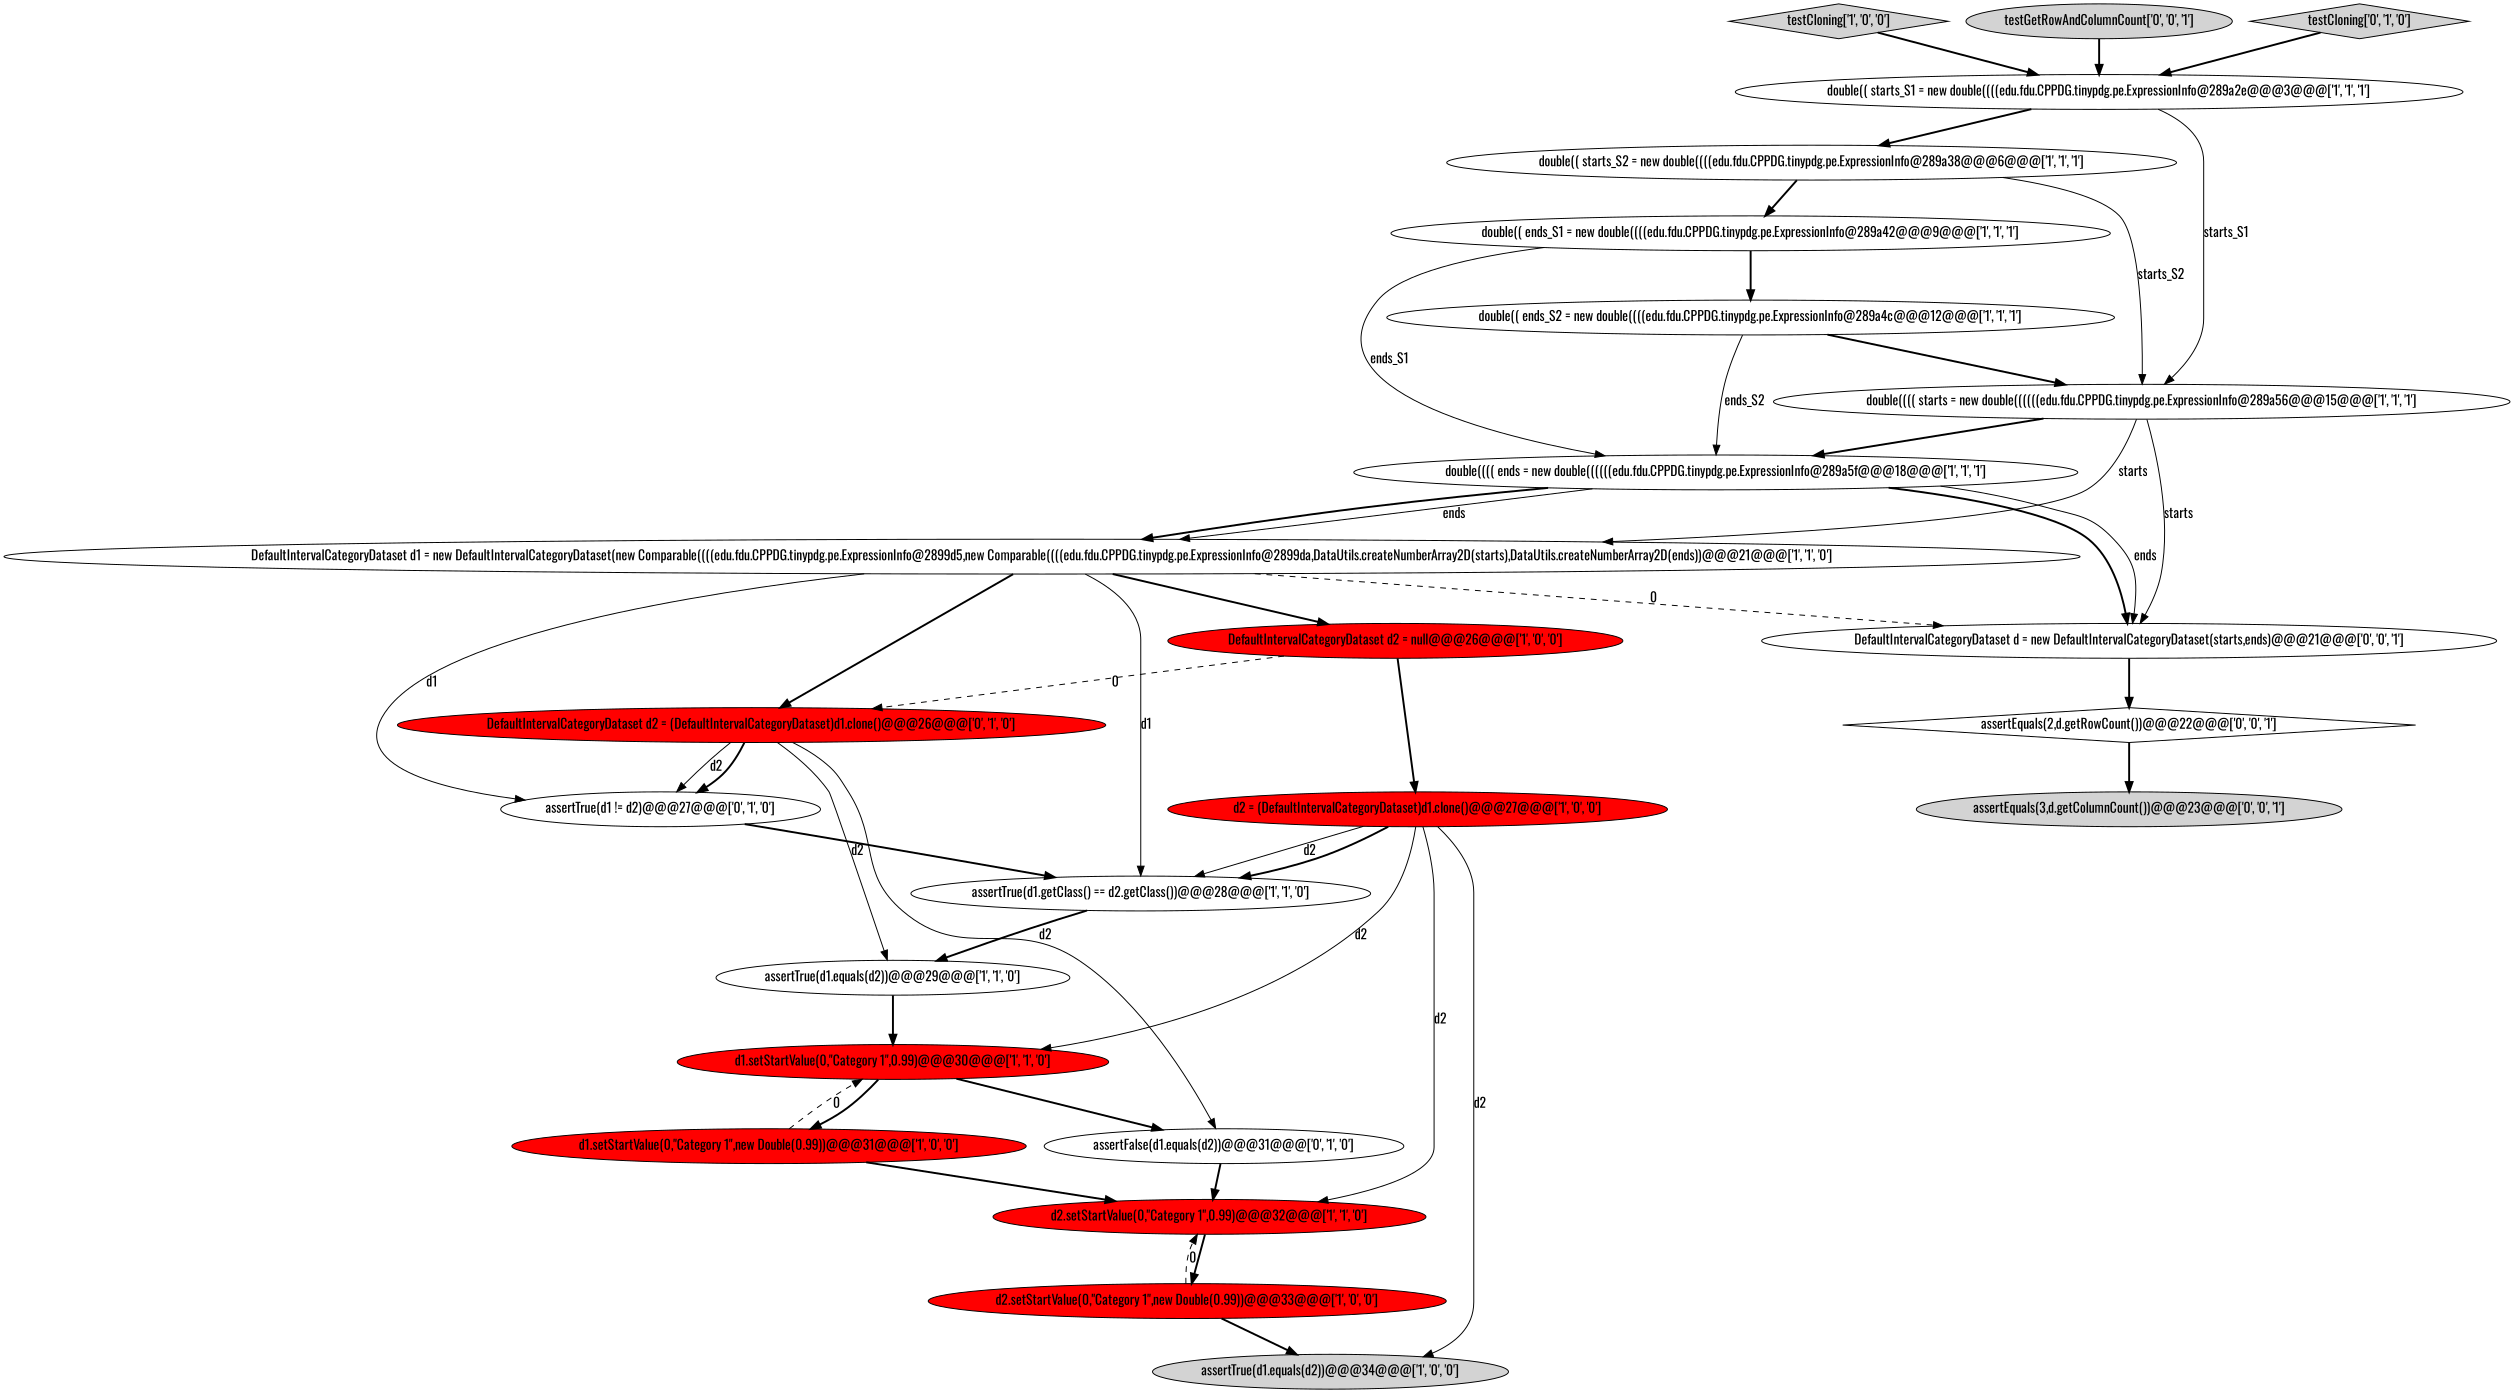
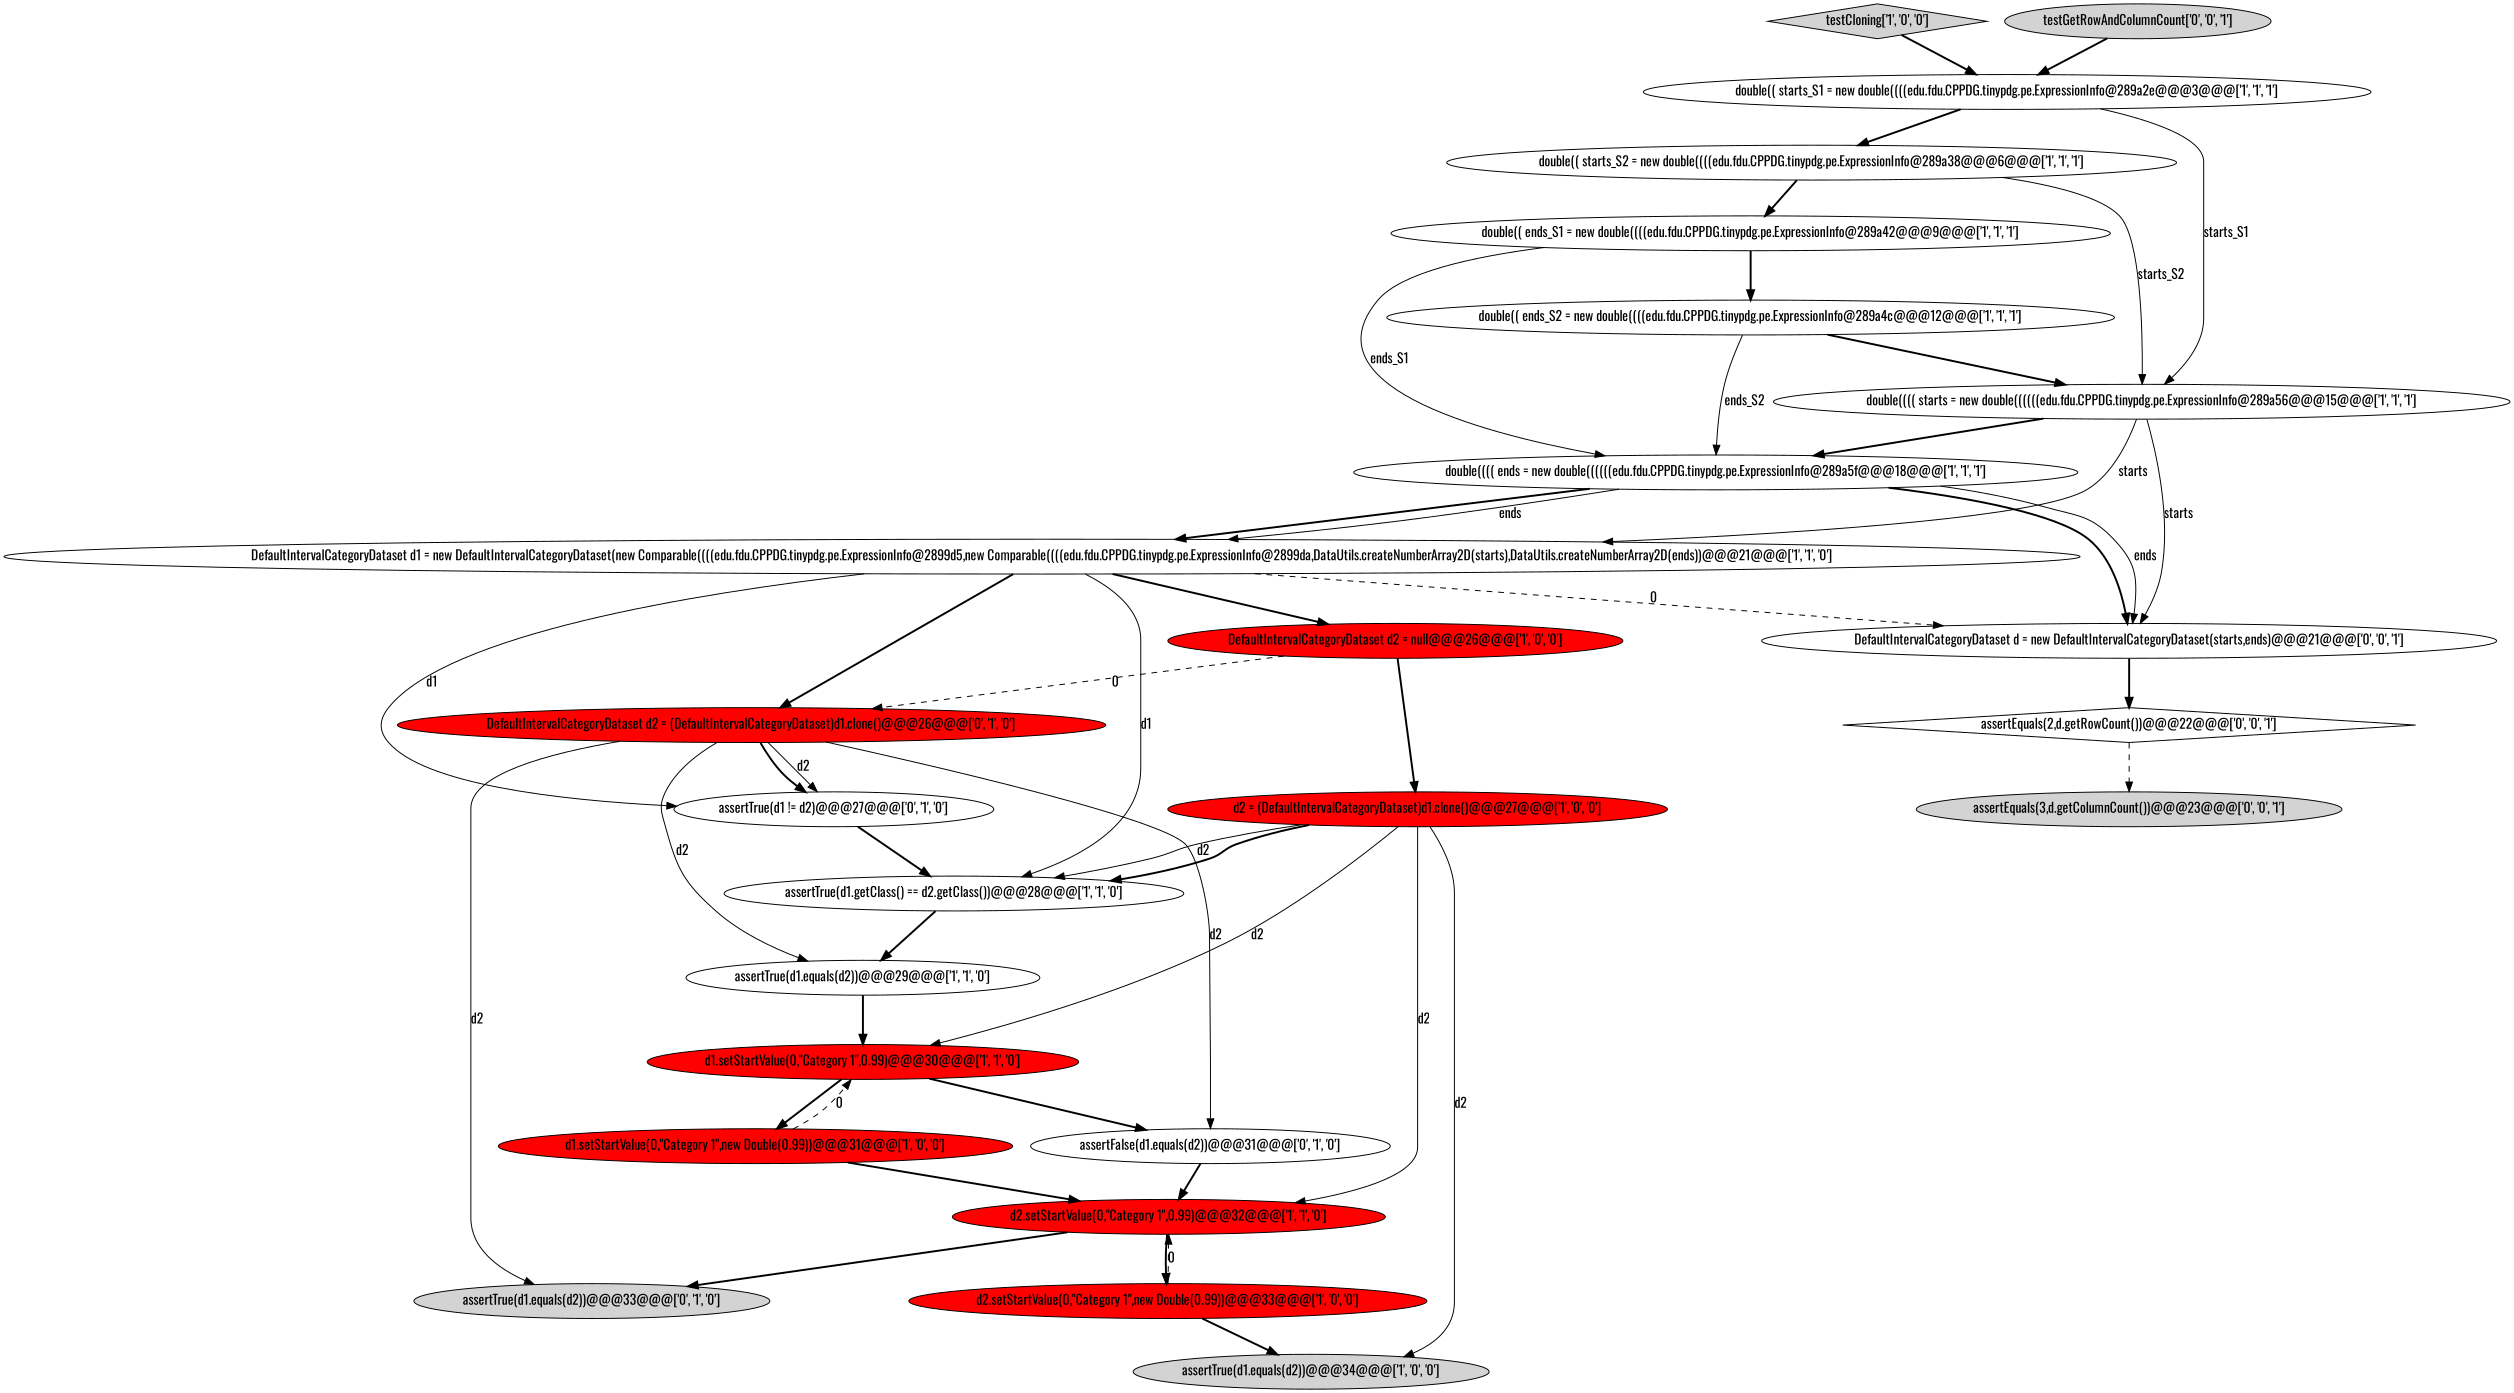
(2360, 21) -> none
(2129, 762) -> (2129, 762)
none -> (592, 1301)
